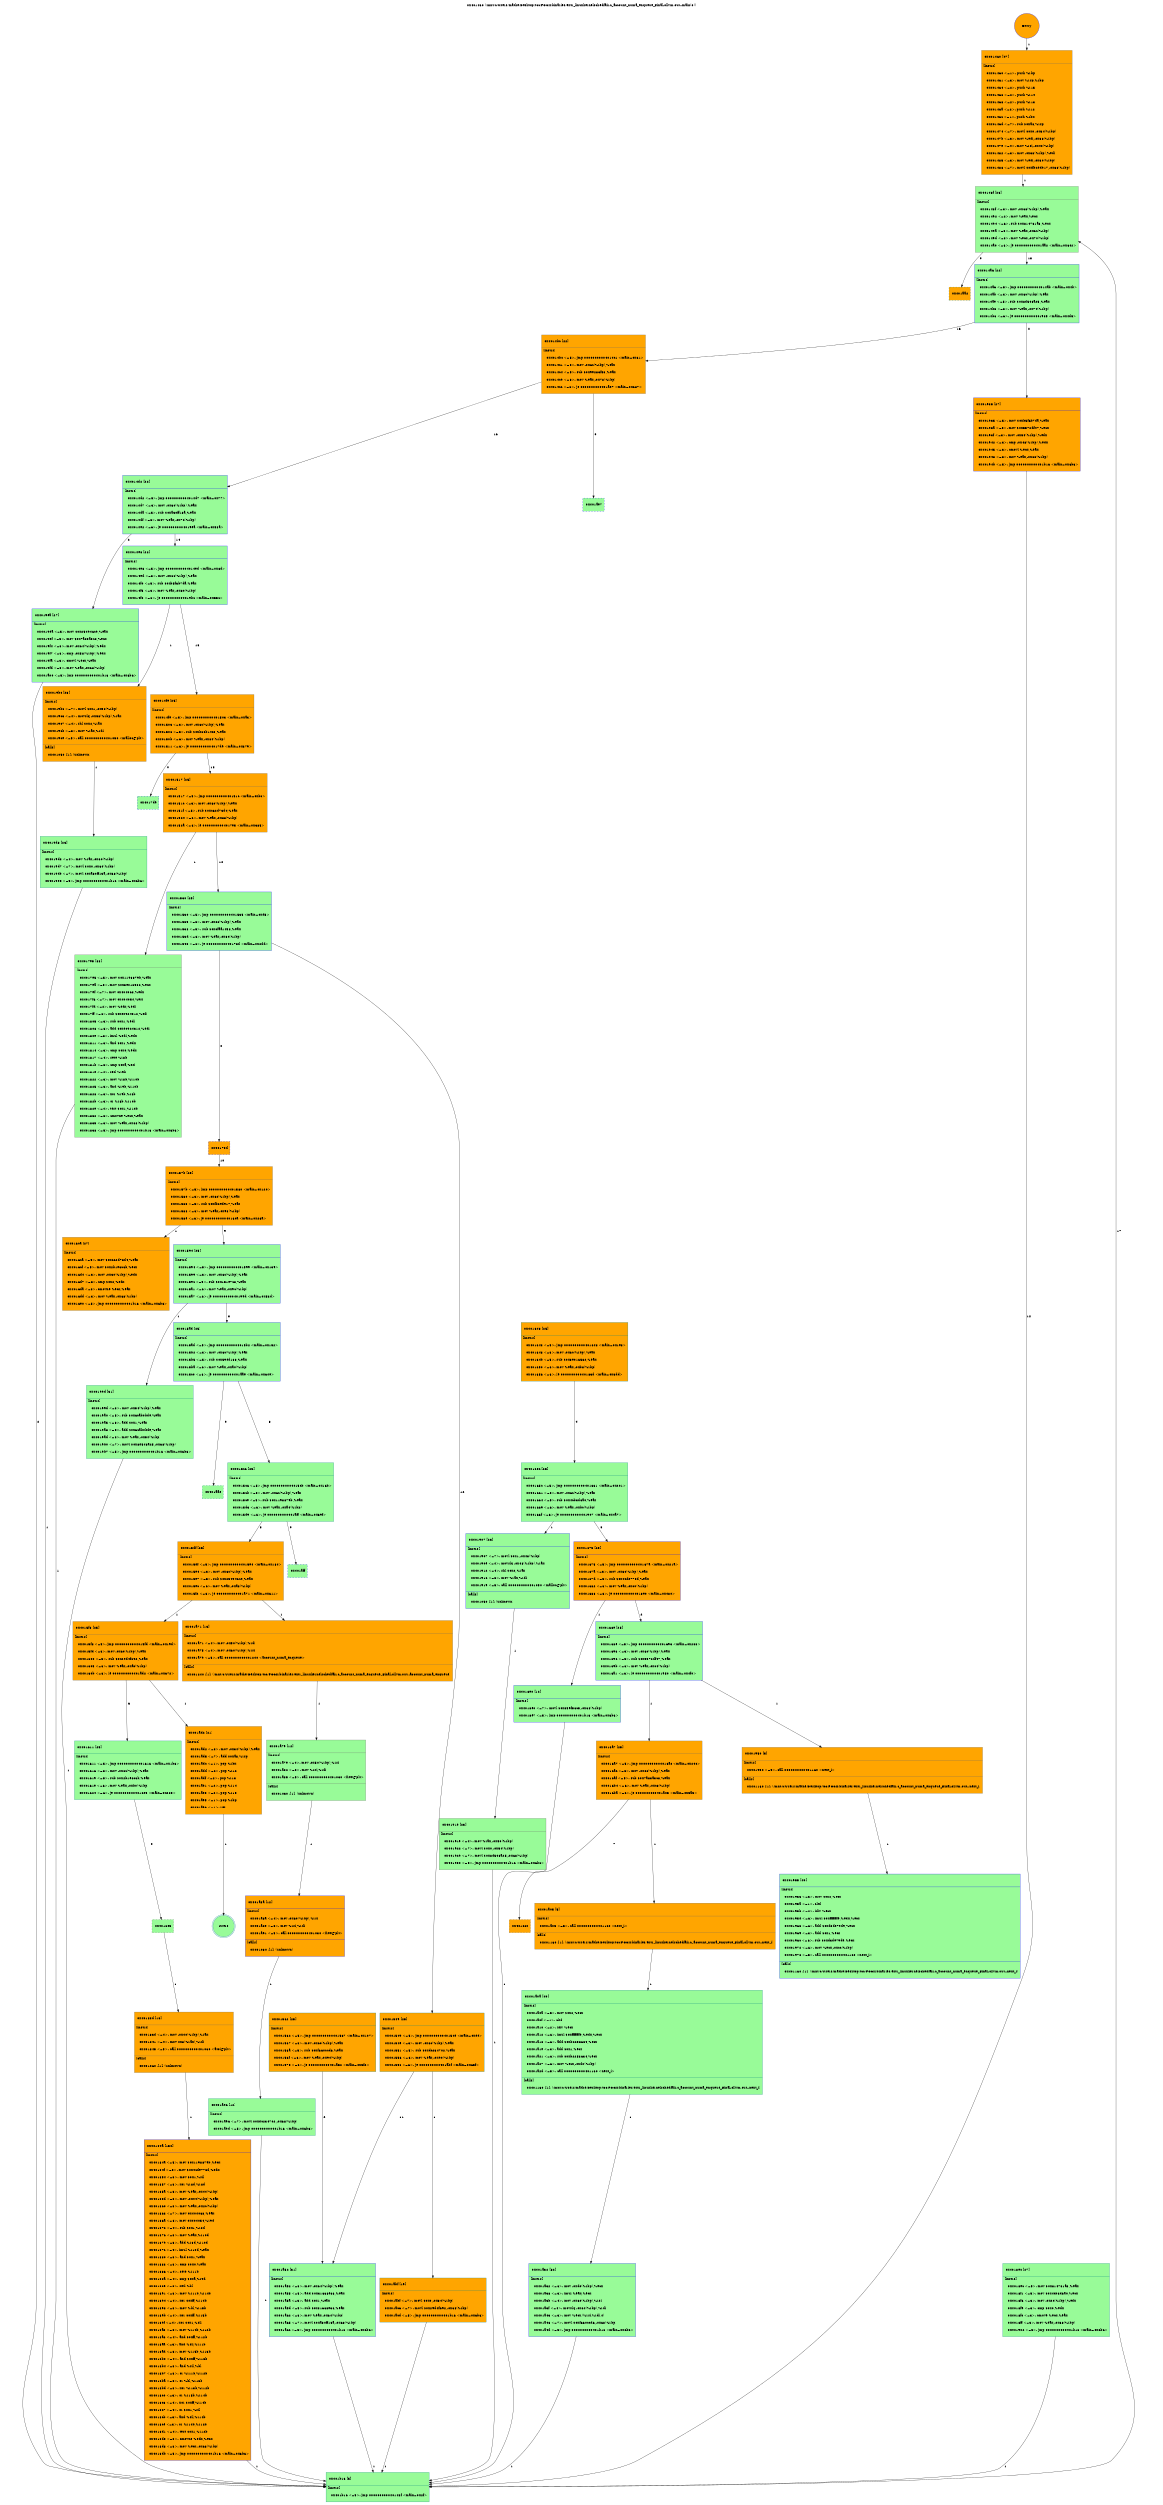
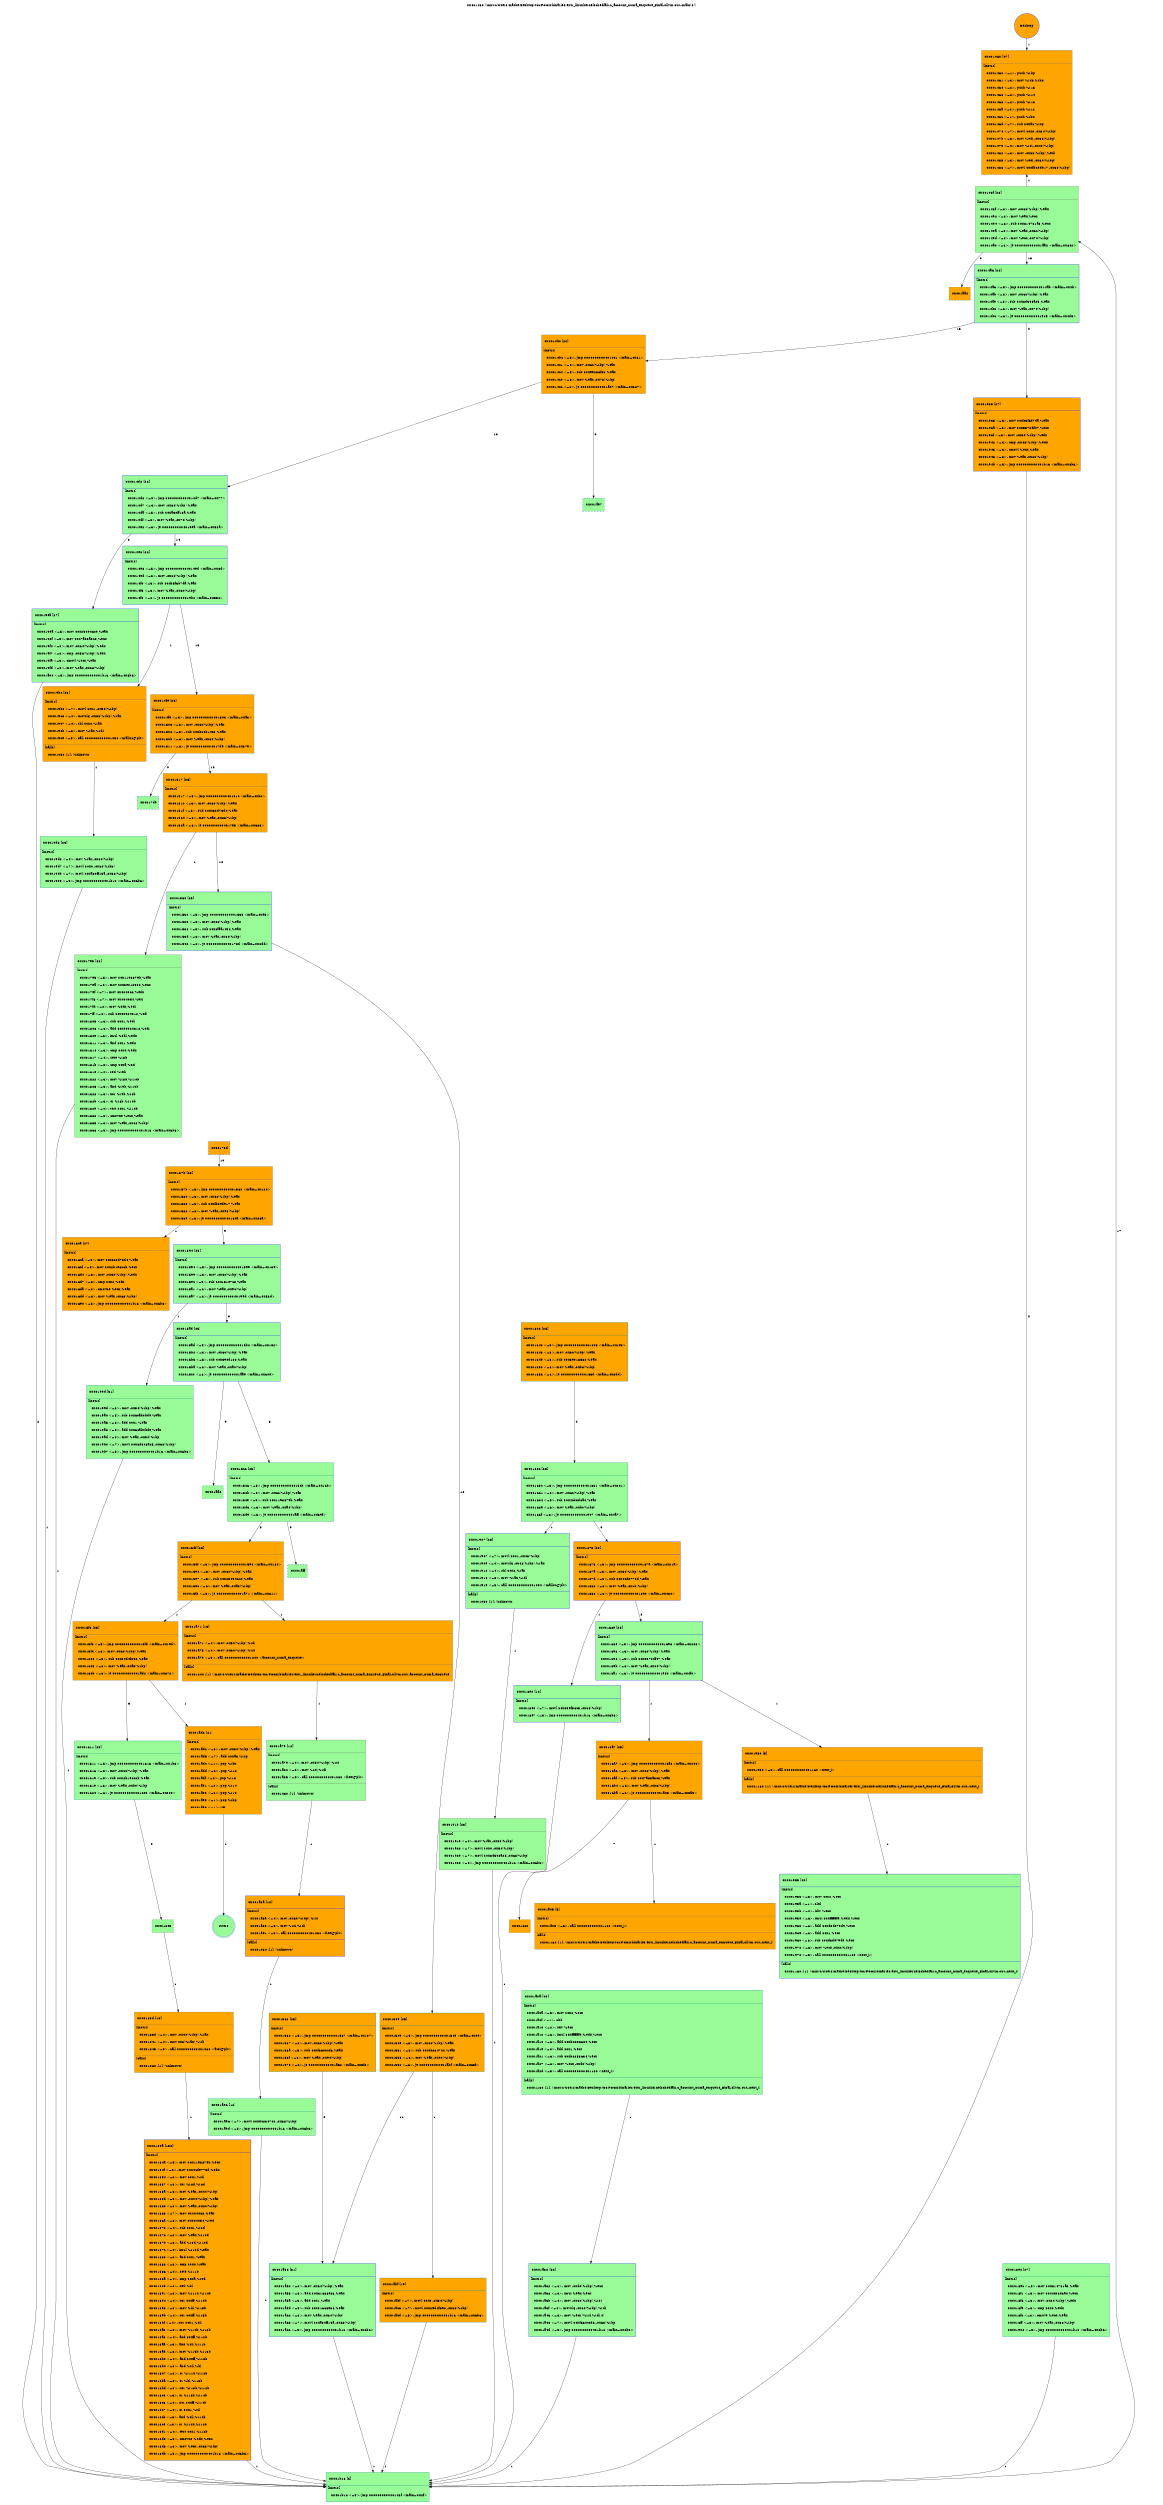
(1027, 26) -> (1027, 26)
(1023, 179) -> (1027, 181)
(219, 1045) -> none
(1028, 1316) -> (1028, 1316)
(650, 1968) -> none
